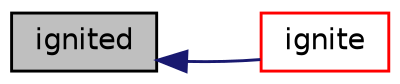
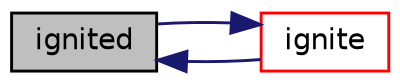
none -> (194, 23)
